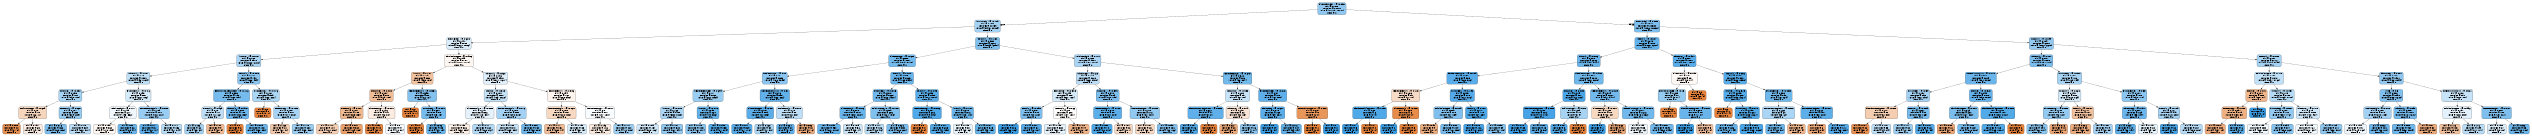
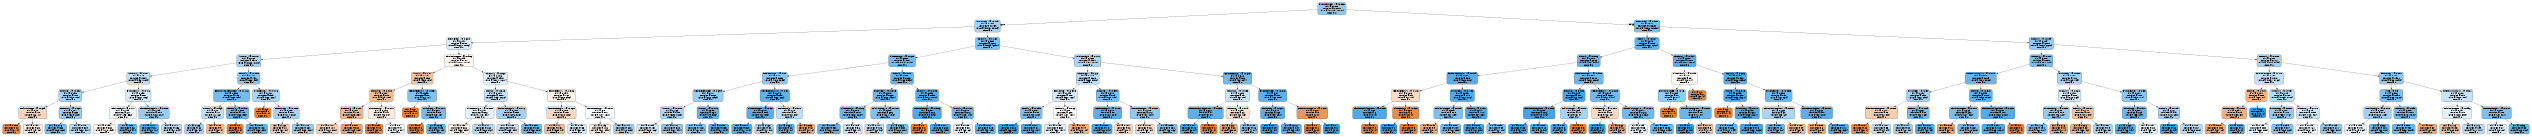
(1351, 129) -> none
